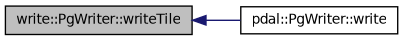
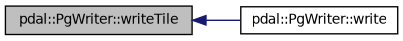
(99, 20) -> (99, 20)
